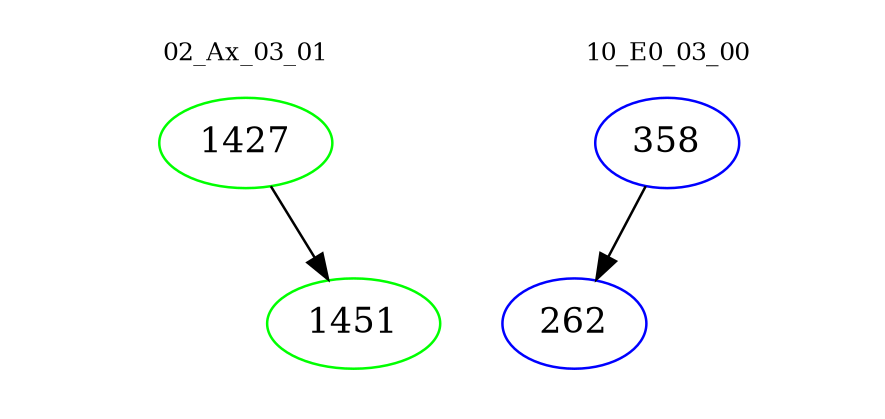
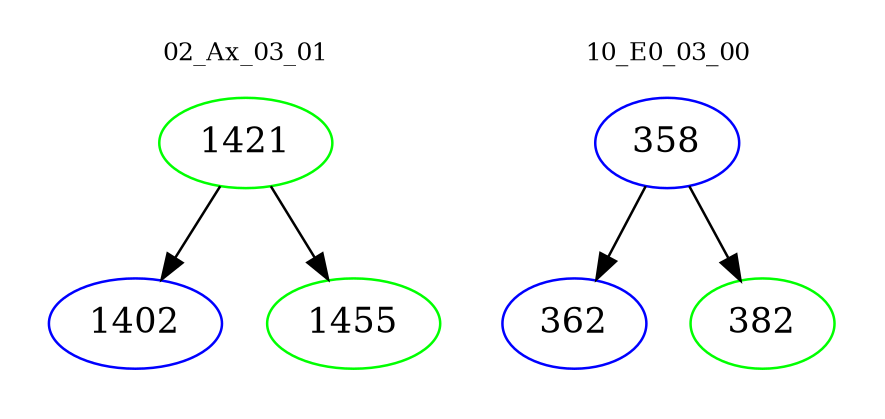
(246, 143) -> (246, 143)
none -> (135, 324)
(354, 324) -> (354, 324)
(574, 324) -> (574, 324)
none -> (763, 324)
